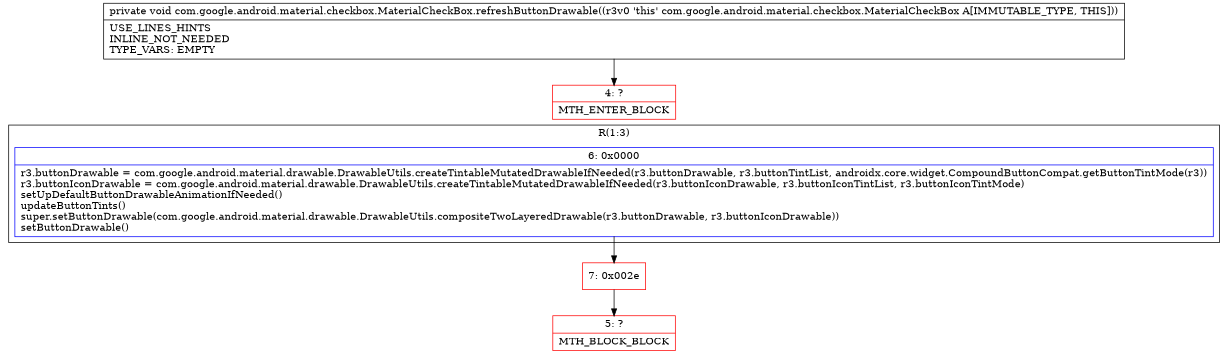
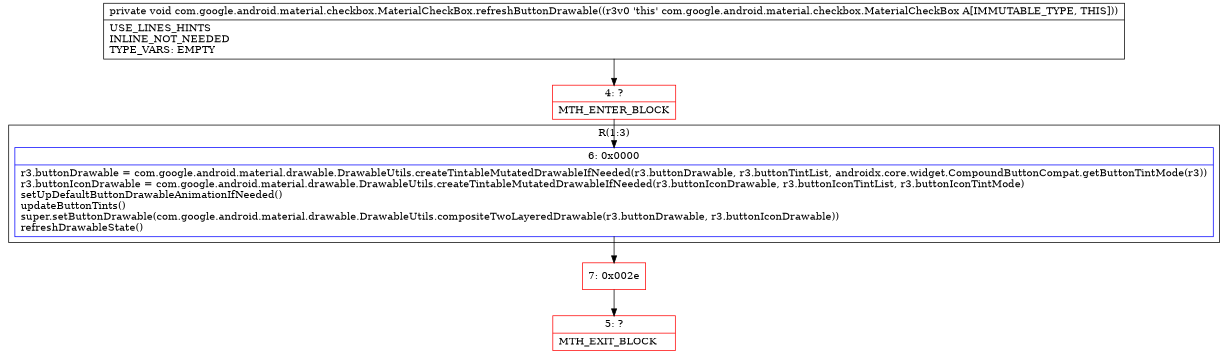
none -> (614, 130)
(75, 228) -> (82, 228)
(614, 341) -> (608, 341)
